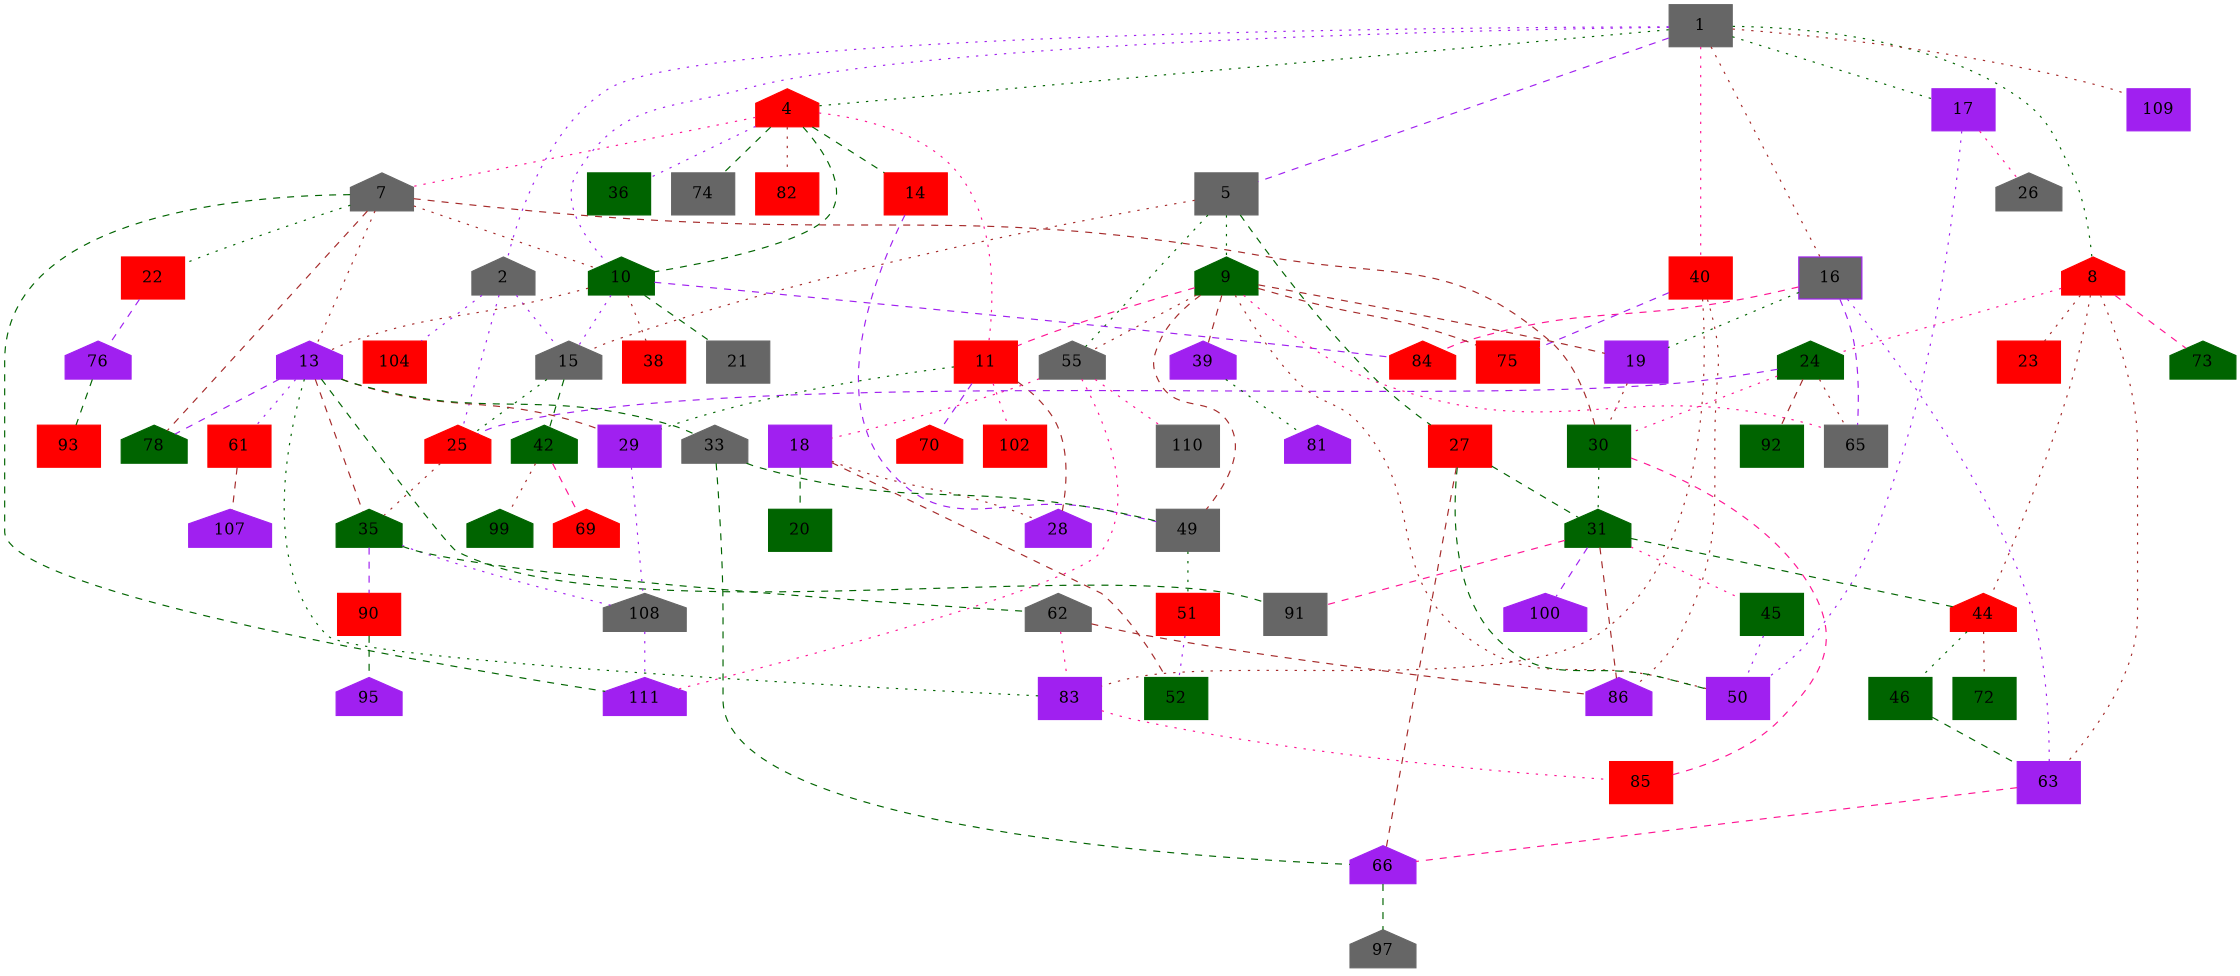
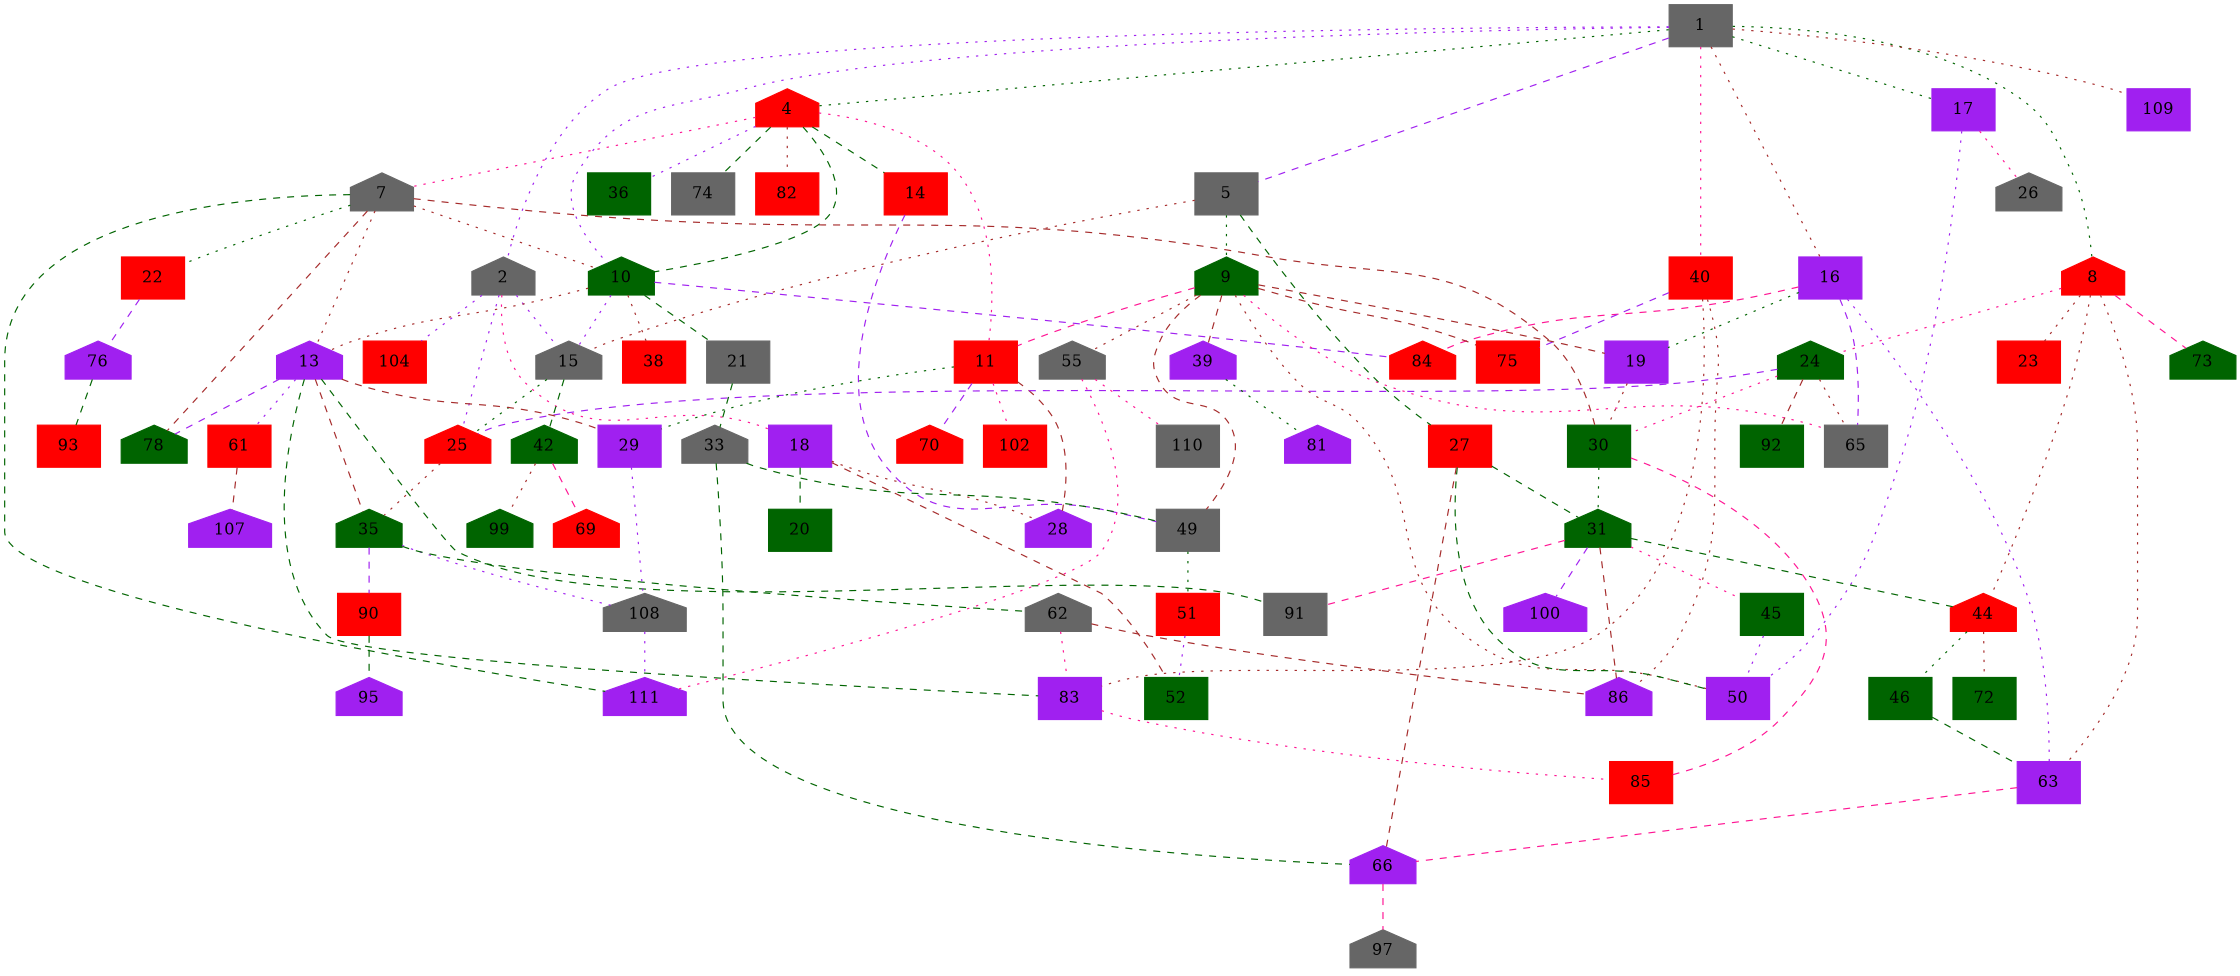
(1830, 278) -> (1830, 278)
(1147, 281) -> none
(536, 405) -> (726, 405)
(936, 412) -> (596, 419)
(548, 666) -> (548, 666)
(1383, 907) -> (1383, 907)
